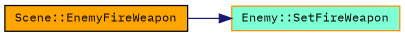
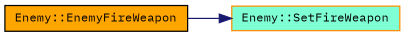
(96, 18) -> (96, 18)
